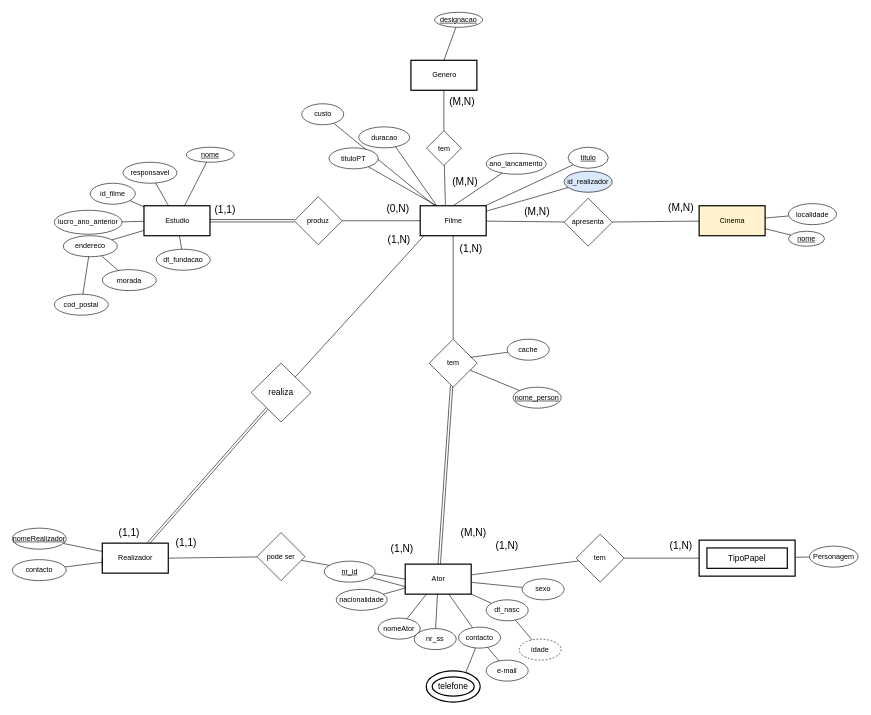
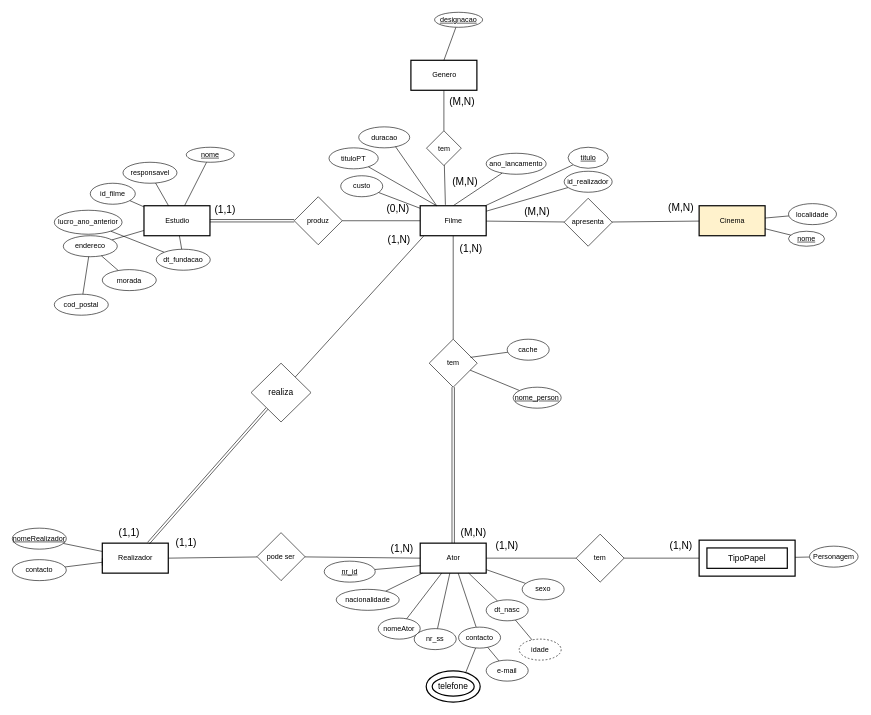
(323, 114) -> (362, 186)
(588, 182) -> (588, 182)
(133, 222) -> (137, 242)
(438, 579) -> (453, 558)
(362, 600) -> (368, 600)
